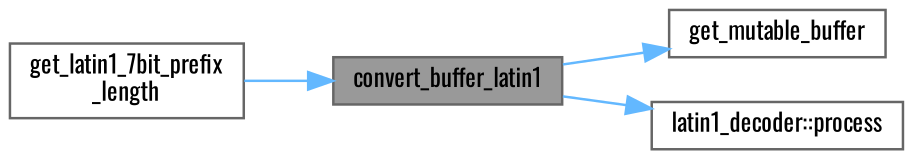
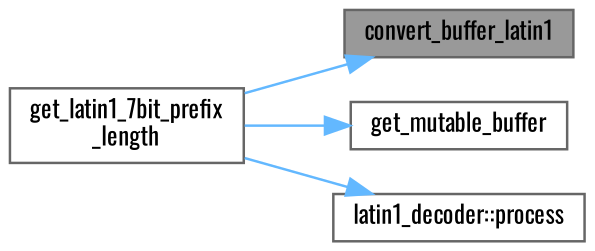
(603, 59) -> (285, 126)
(595, 101) -> (296, 173)
